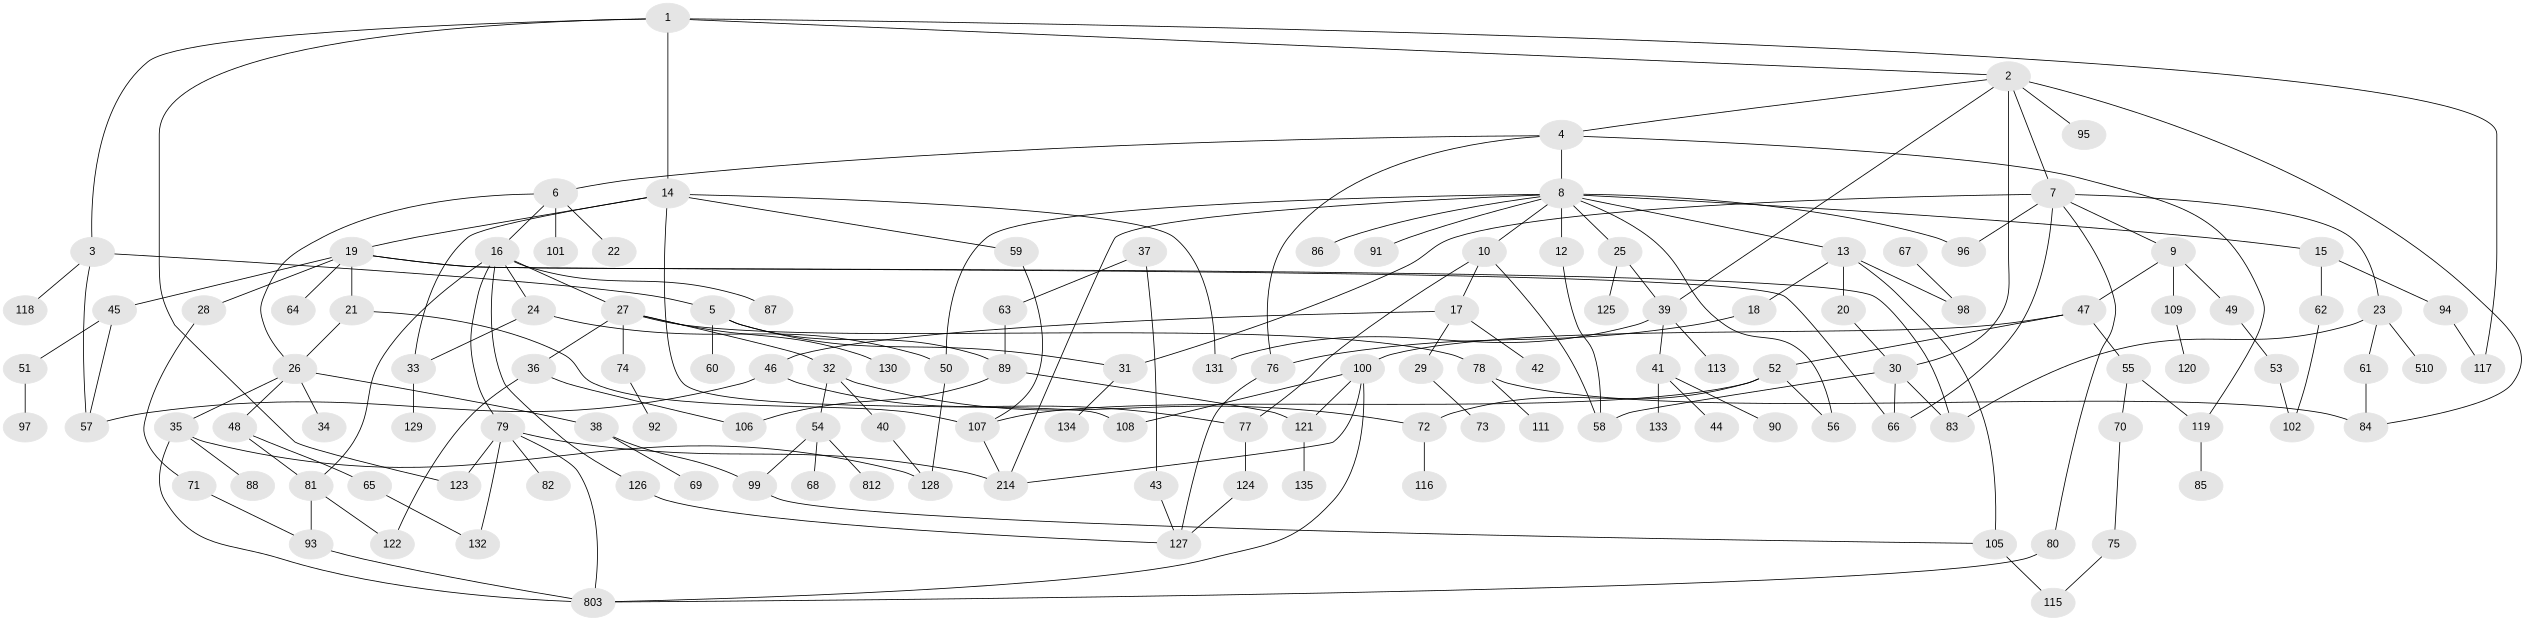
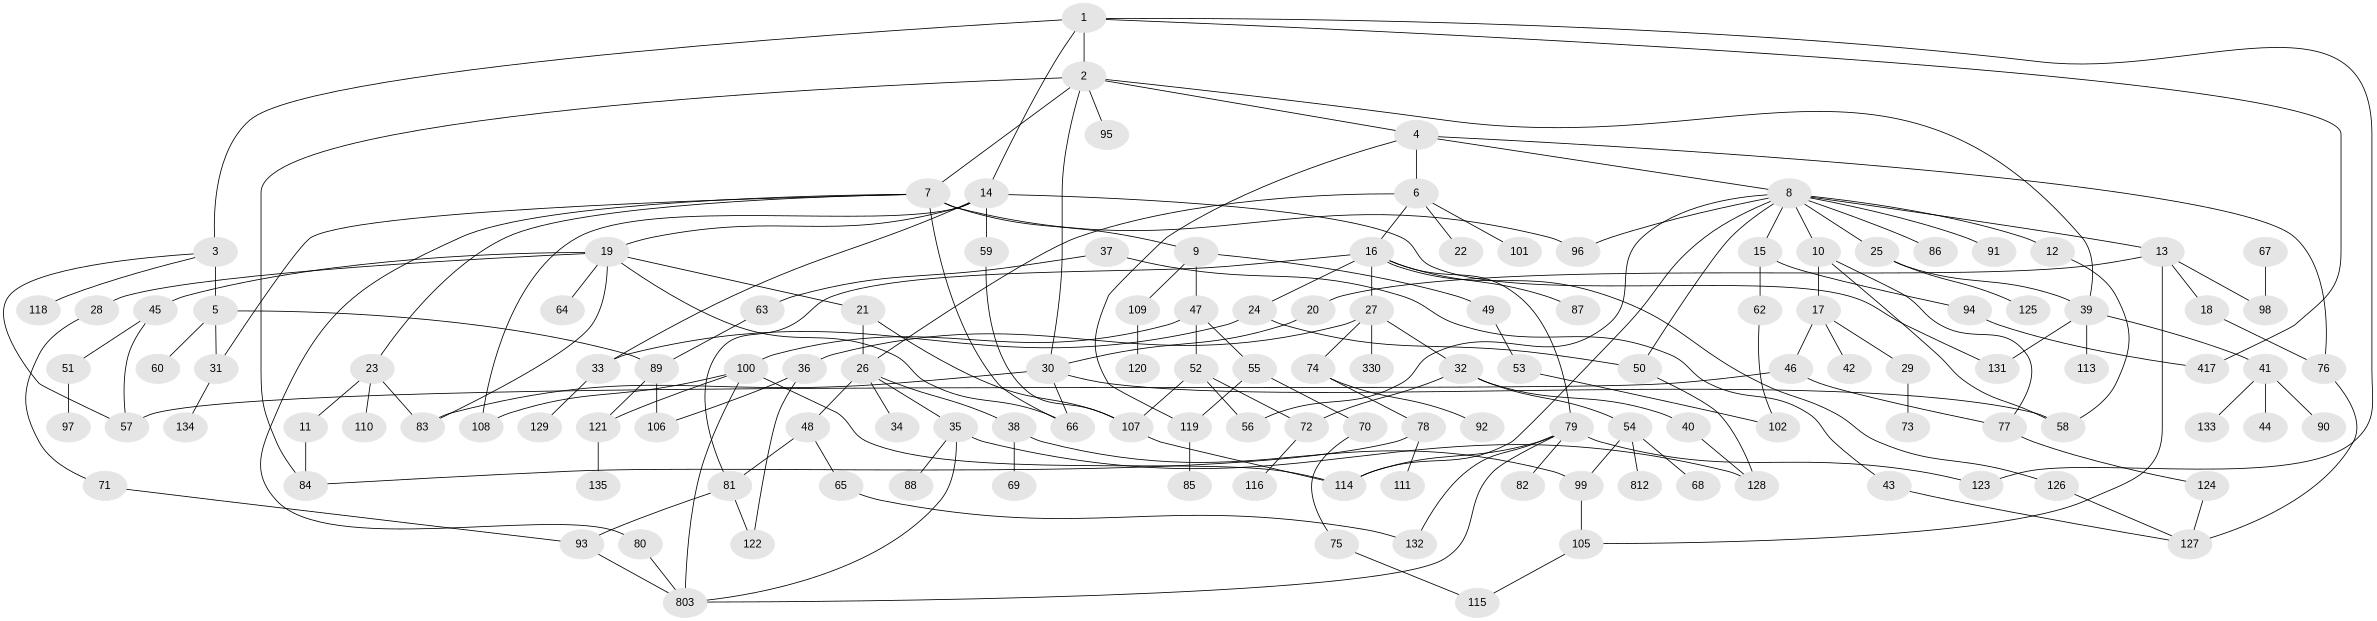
(1054, 333) -> (1380, 404)
(888, 369) -> (1372, 369)
(2366, 369) -> (306, 427)
(2424, 369) -> (364, 427)
(2483, 369) -> (2207, 369)
(1006, 486) -> (1344, 486)
